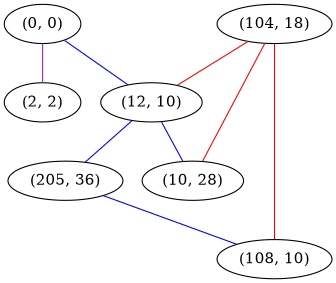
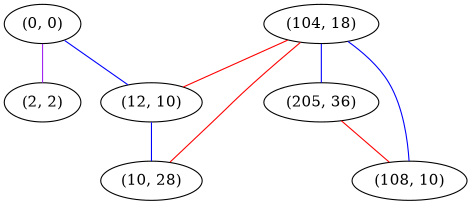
(109, 141) -> (321, 63)
(275, 142) -> (394, 93)
(170, 220) -> (365, 141)
